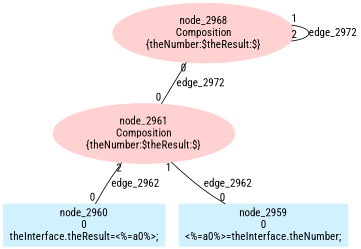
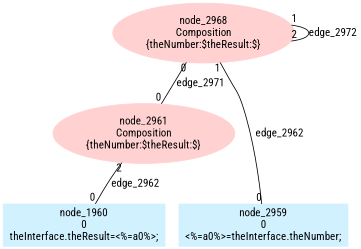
(201, 83) -> (201, 83)
(197, 185) -> (250, 131)
(84, 225) -> (84, 225)
